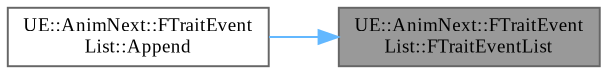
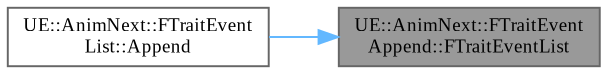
(469, 37) -> (469, 37)
